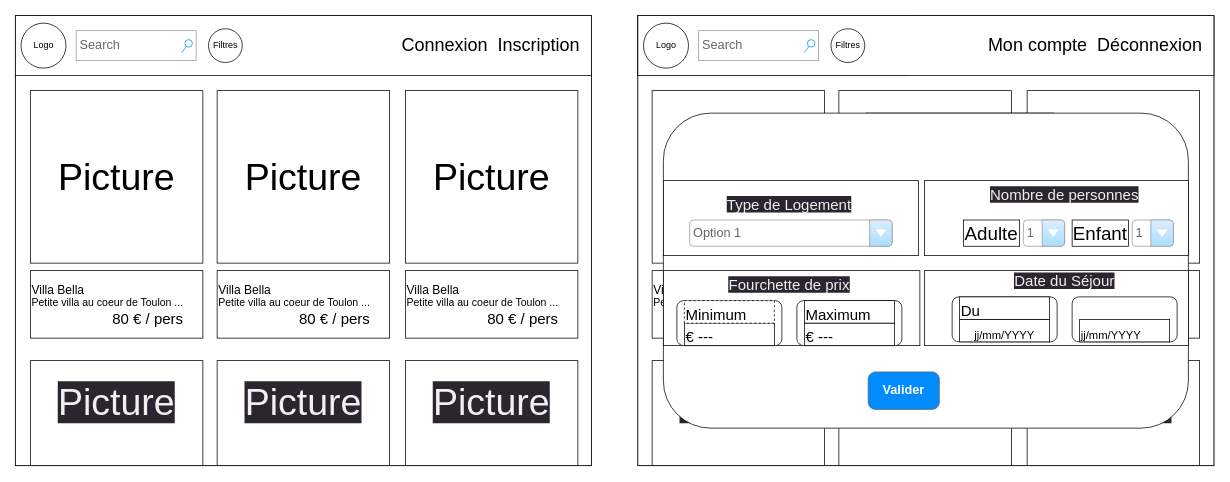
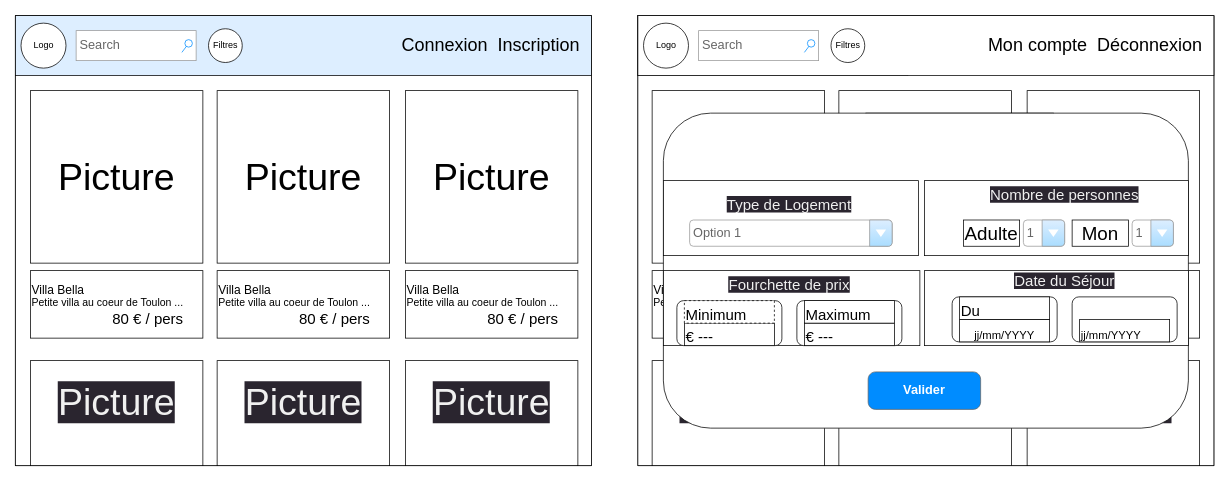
(303, 45) -> (303, 45)
(1100, 233) -> (1100, 233)
(904, 390) -> (924, 390)
